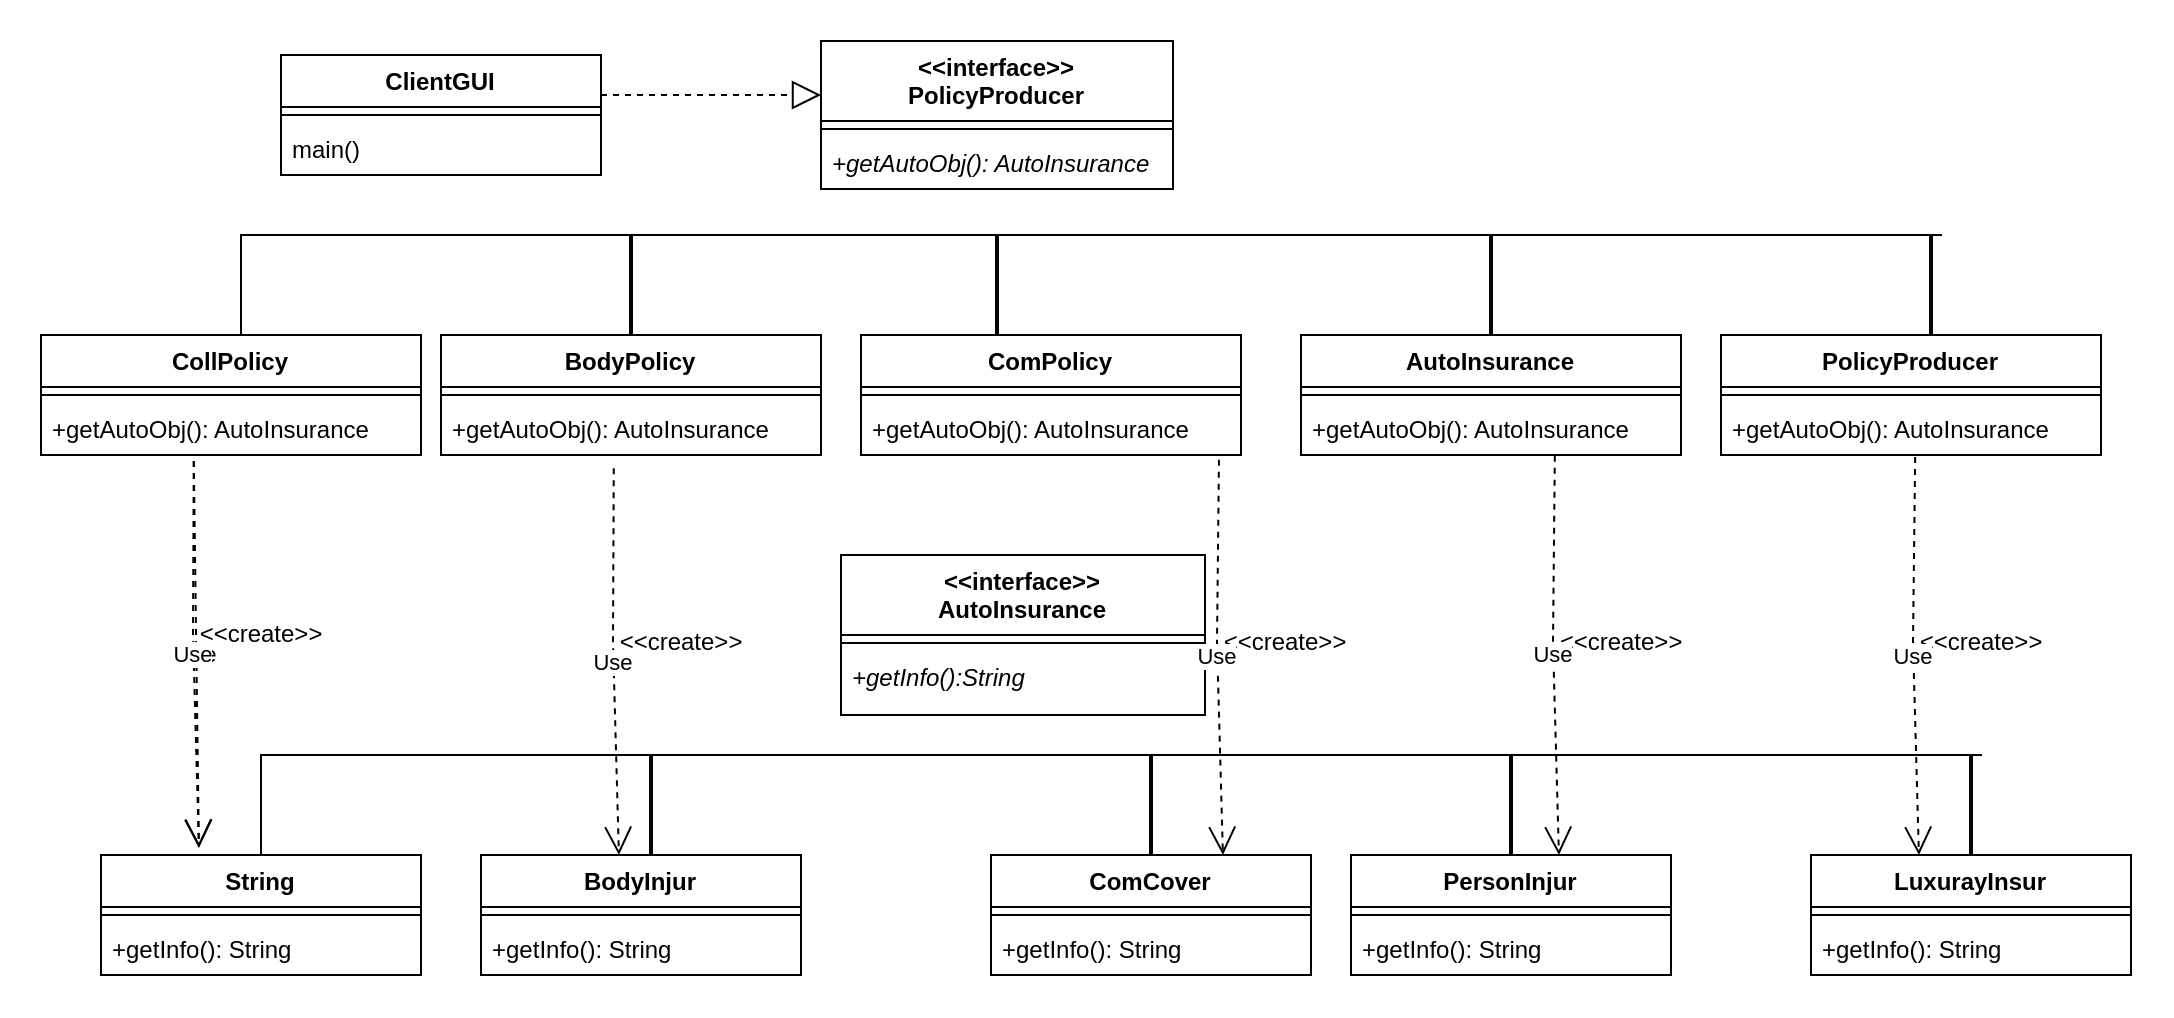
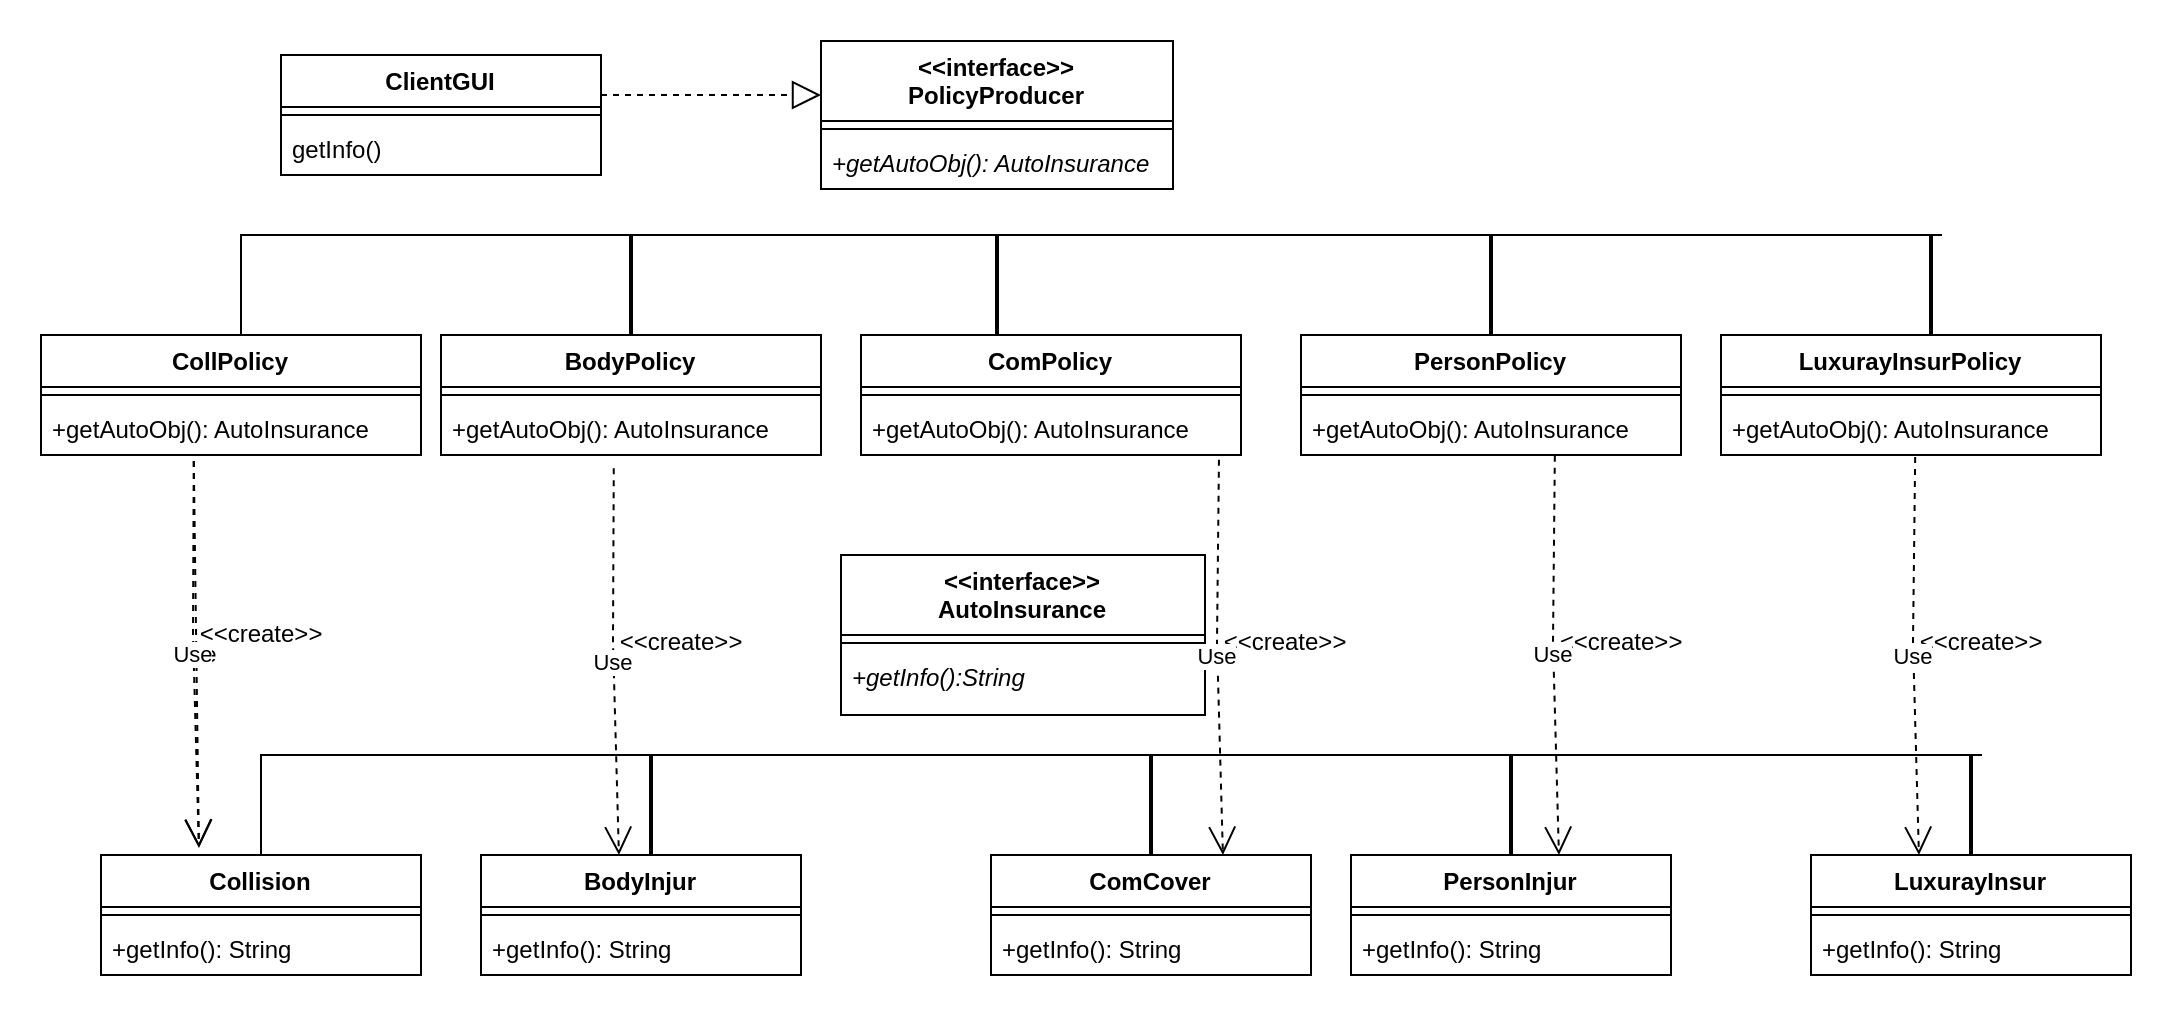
(329, 150) -> (352, 150)
(1490, 362) -> (1490, 362)
(1910, 362) -> (1910, 362)
(260, 882) -> (260, 882)
